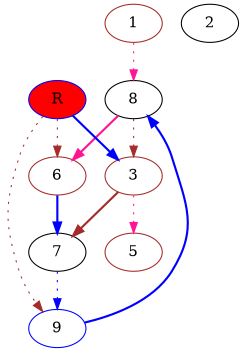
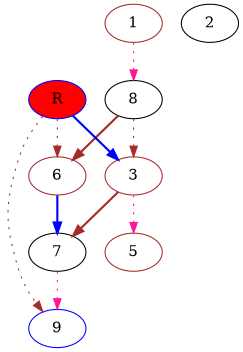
(100, 133) -> (100, 133)
(183, 248) -> none
(57, 285) -> (57, 285)
